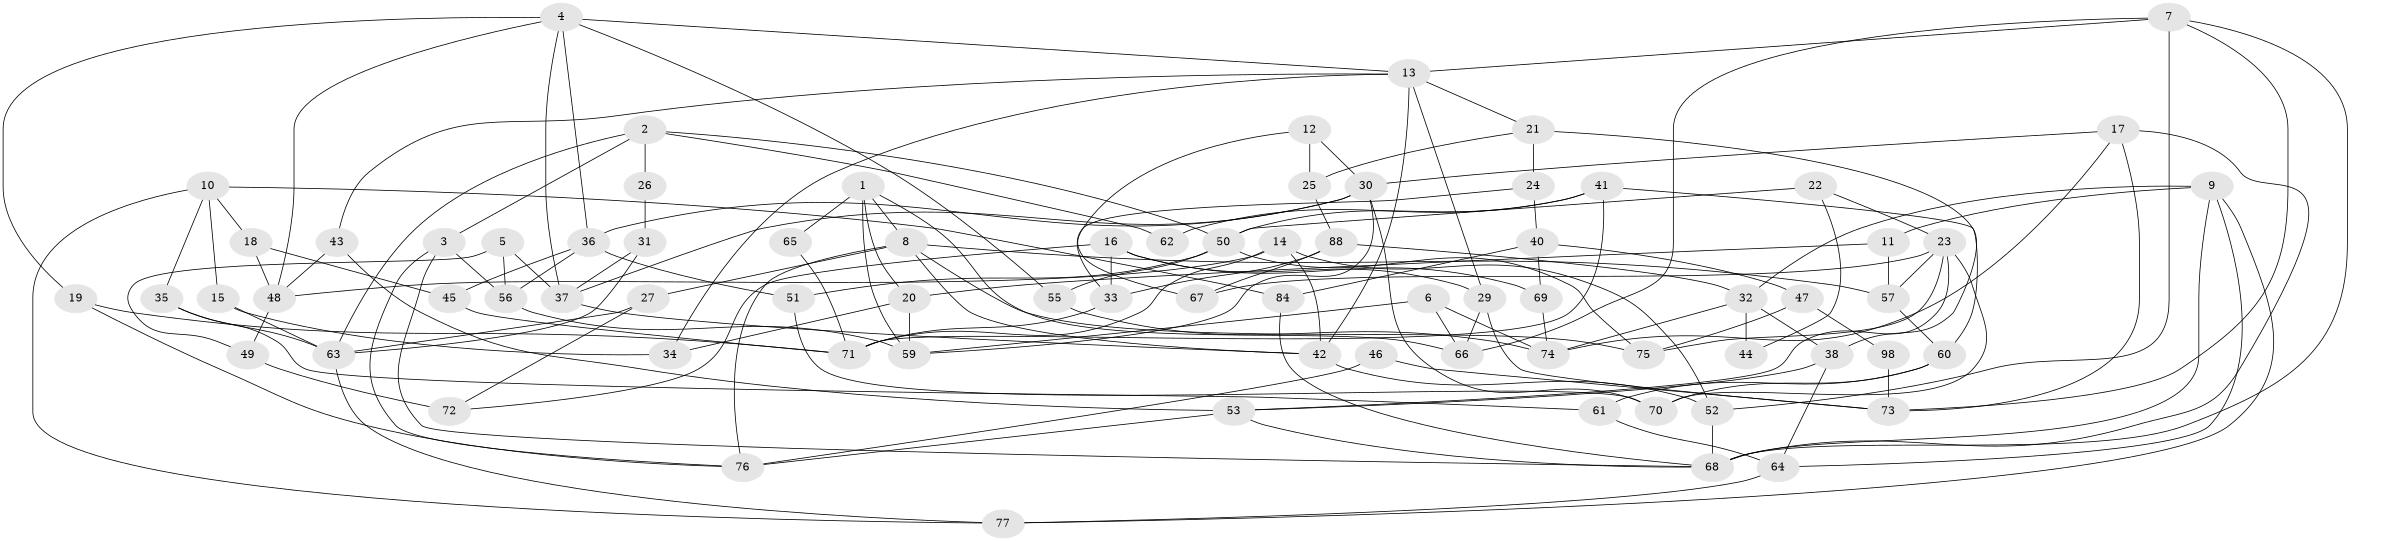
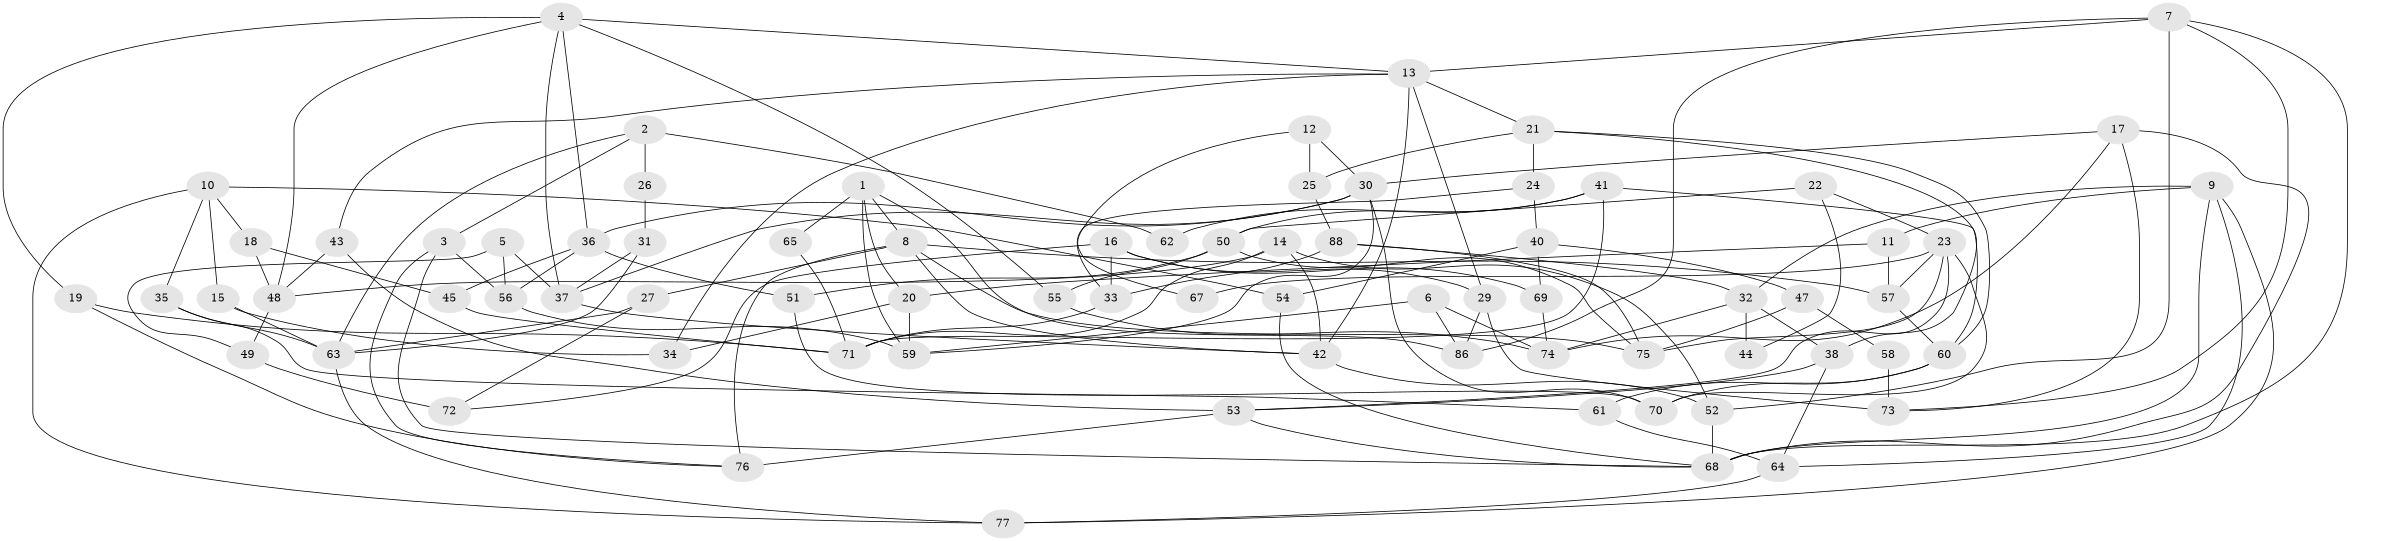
none -> (1845, 156)
(940, 165) -> none
(1246, 278) -> (1514, 261)
(1283, 299) -> (1283, 299)
(1376, 355) -> none
(1462, 355) -> (1462, 355)
(1888, 355) -> (1888, 355)
